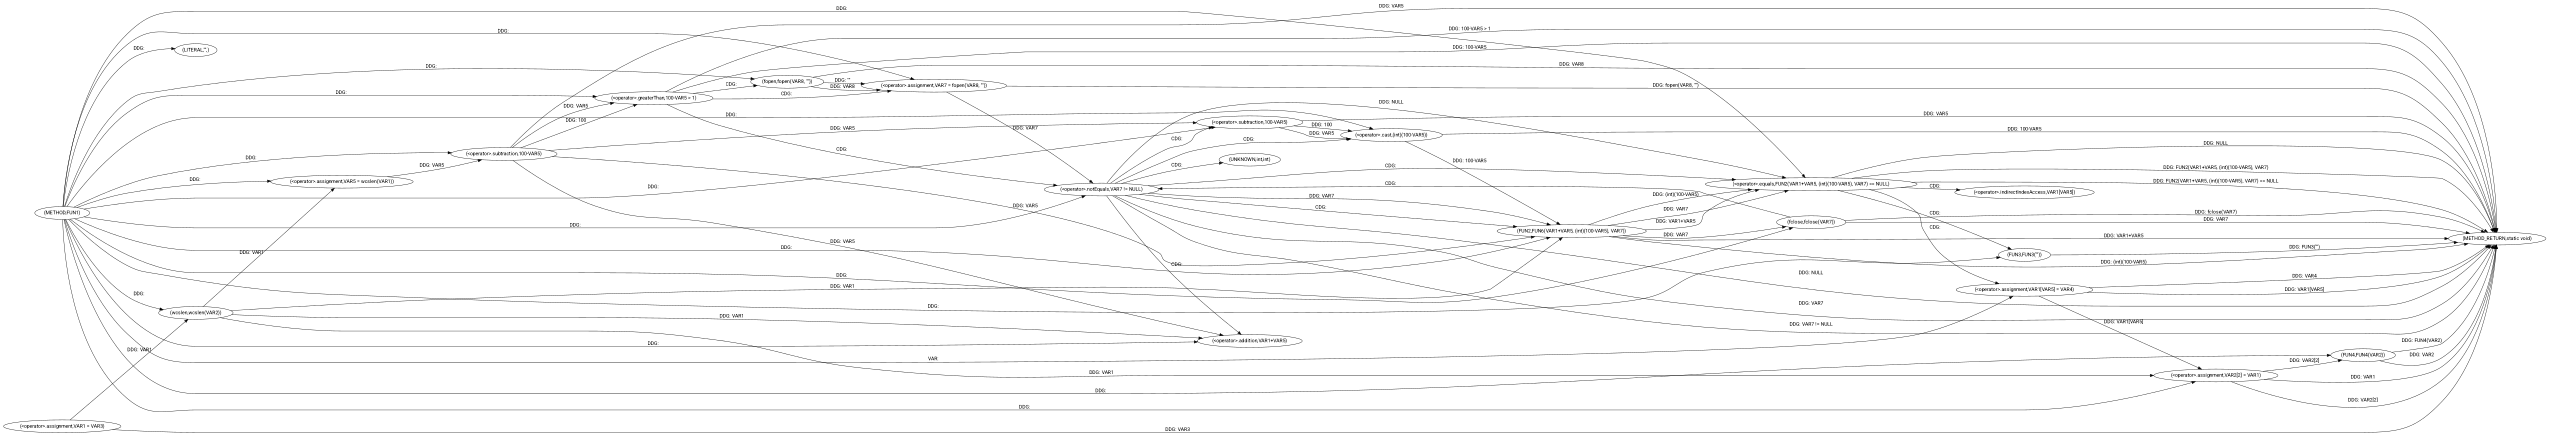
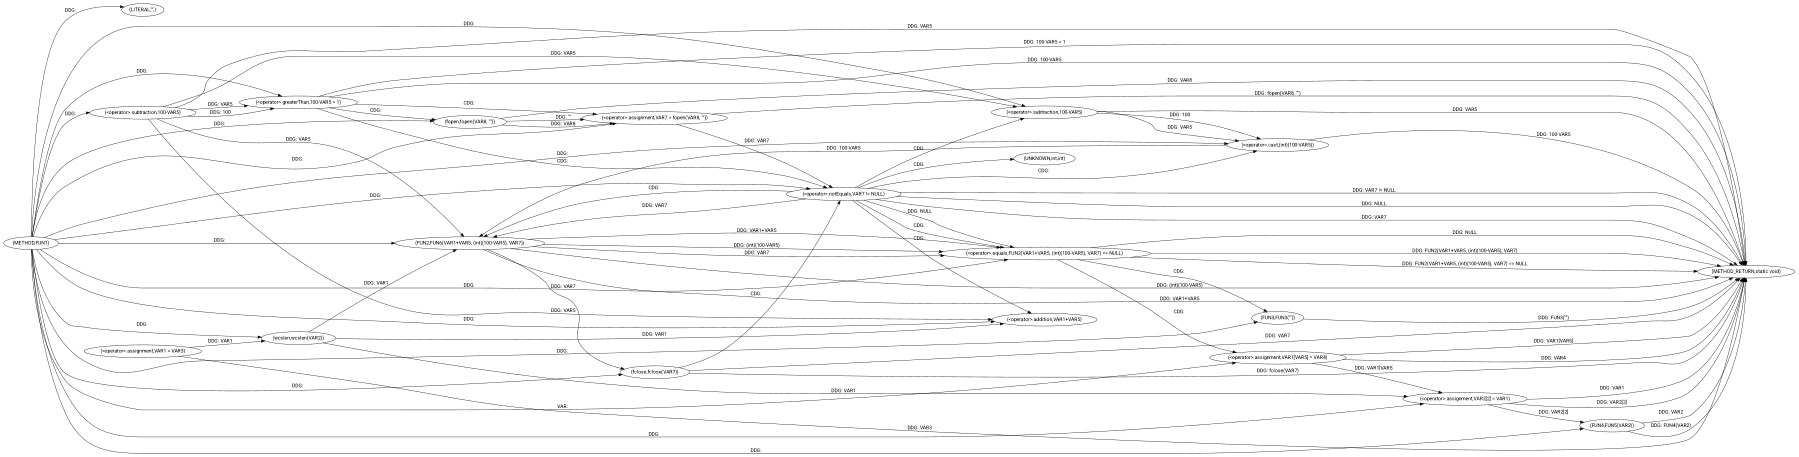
(342, 182) -> none
(2024, 192) -> none
(2363, 355) -> (1612, 426)
